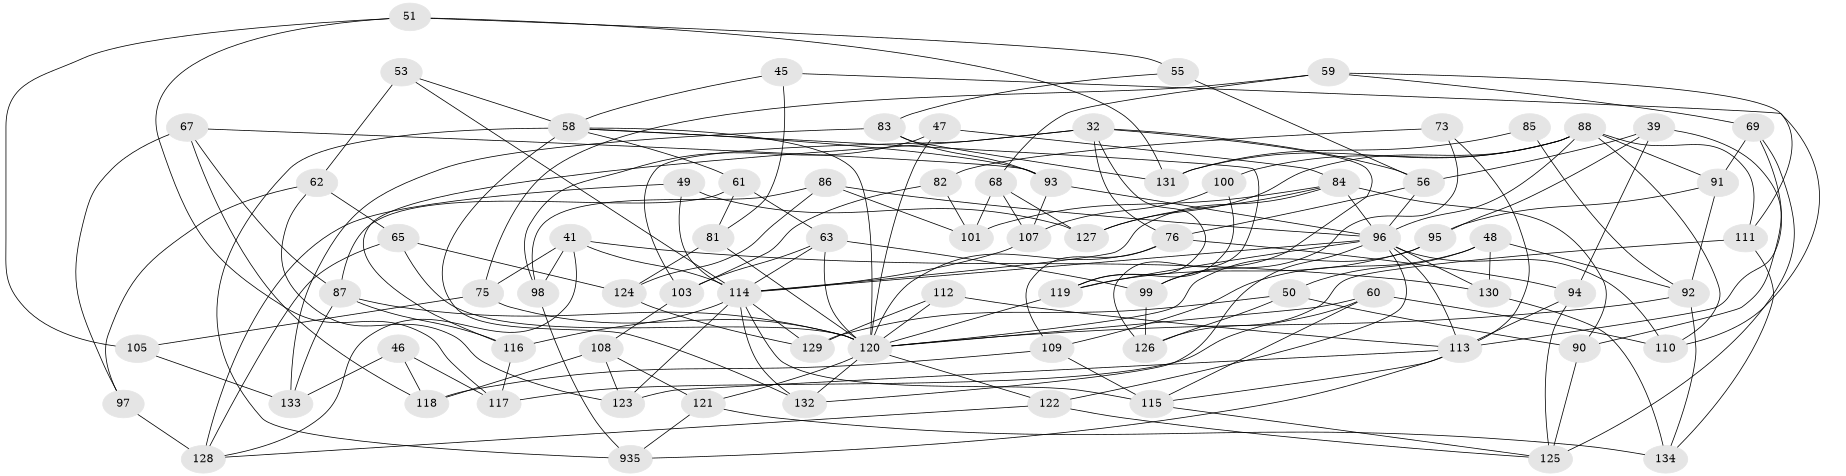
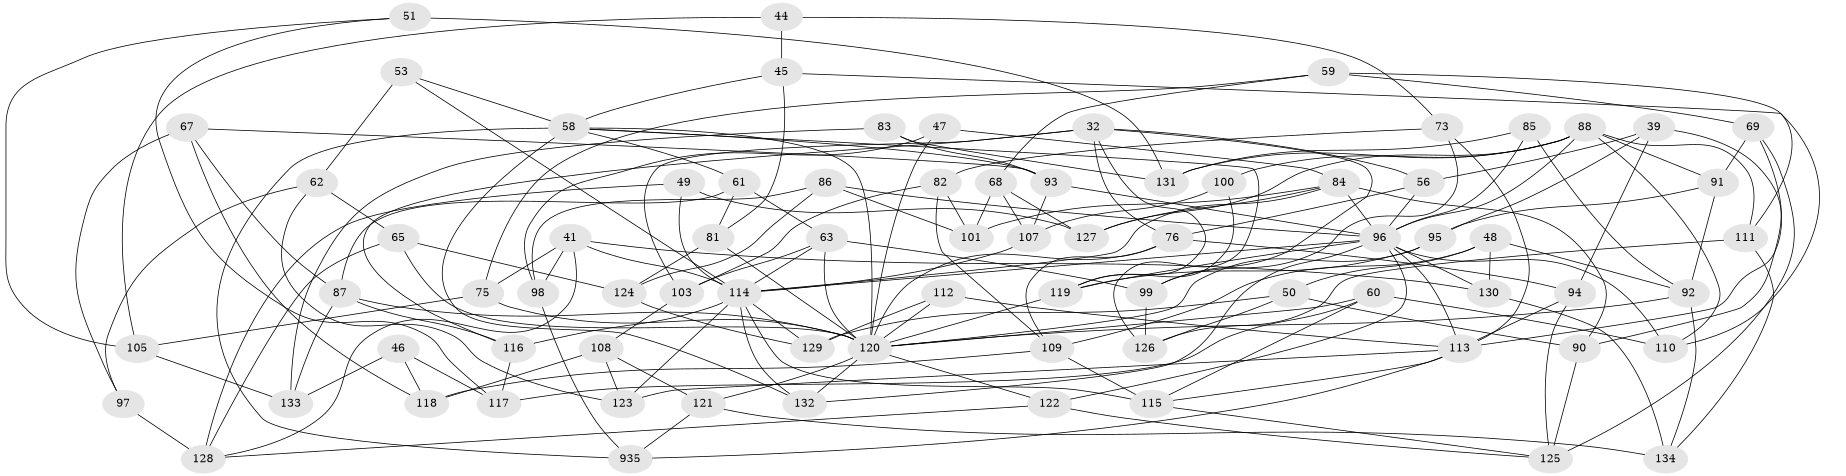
none -> (782, 17)
(1178, 72) -> none
none -> (1471, 201)
none -> (973, 279)
